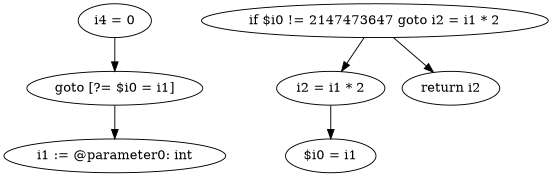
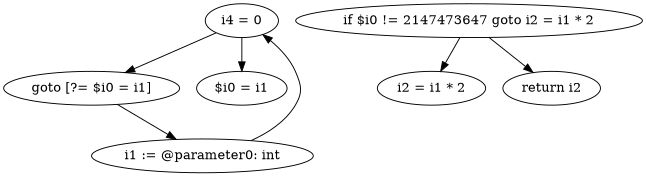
none -> (299, 97)
(331, 117) -> (242, 50)
